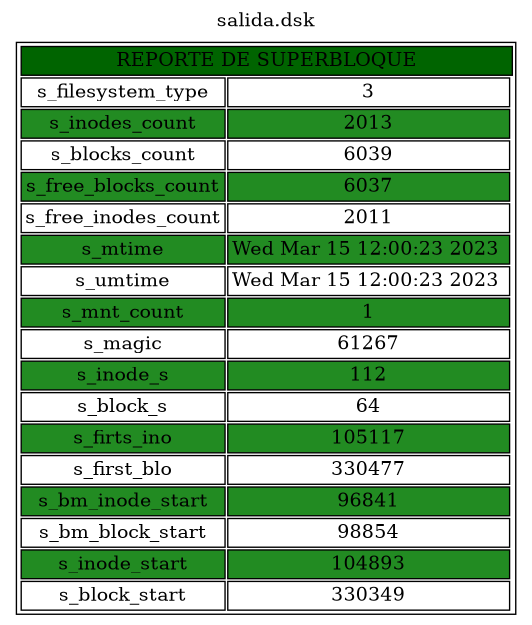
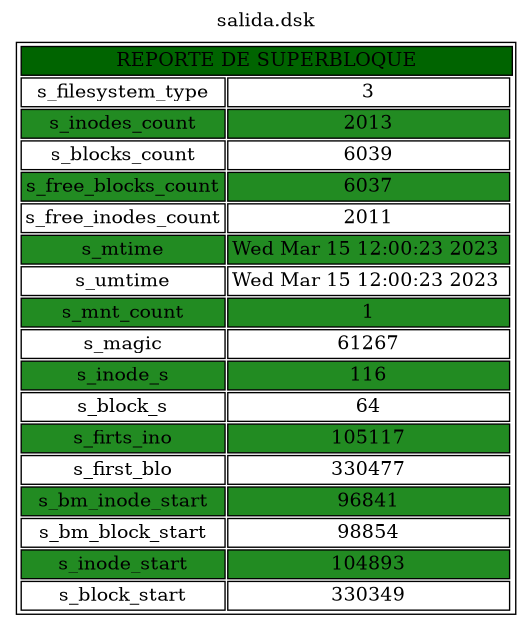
(369, 375) -> (369, 375)
